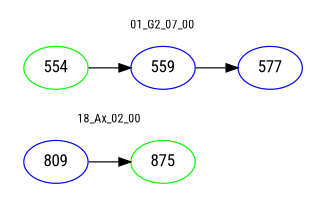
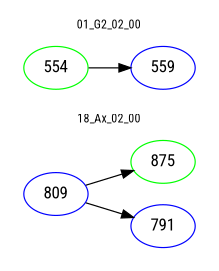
(163, 26) -> (110, 26)
(270, 68) -> none
none -> (163, 226)
